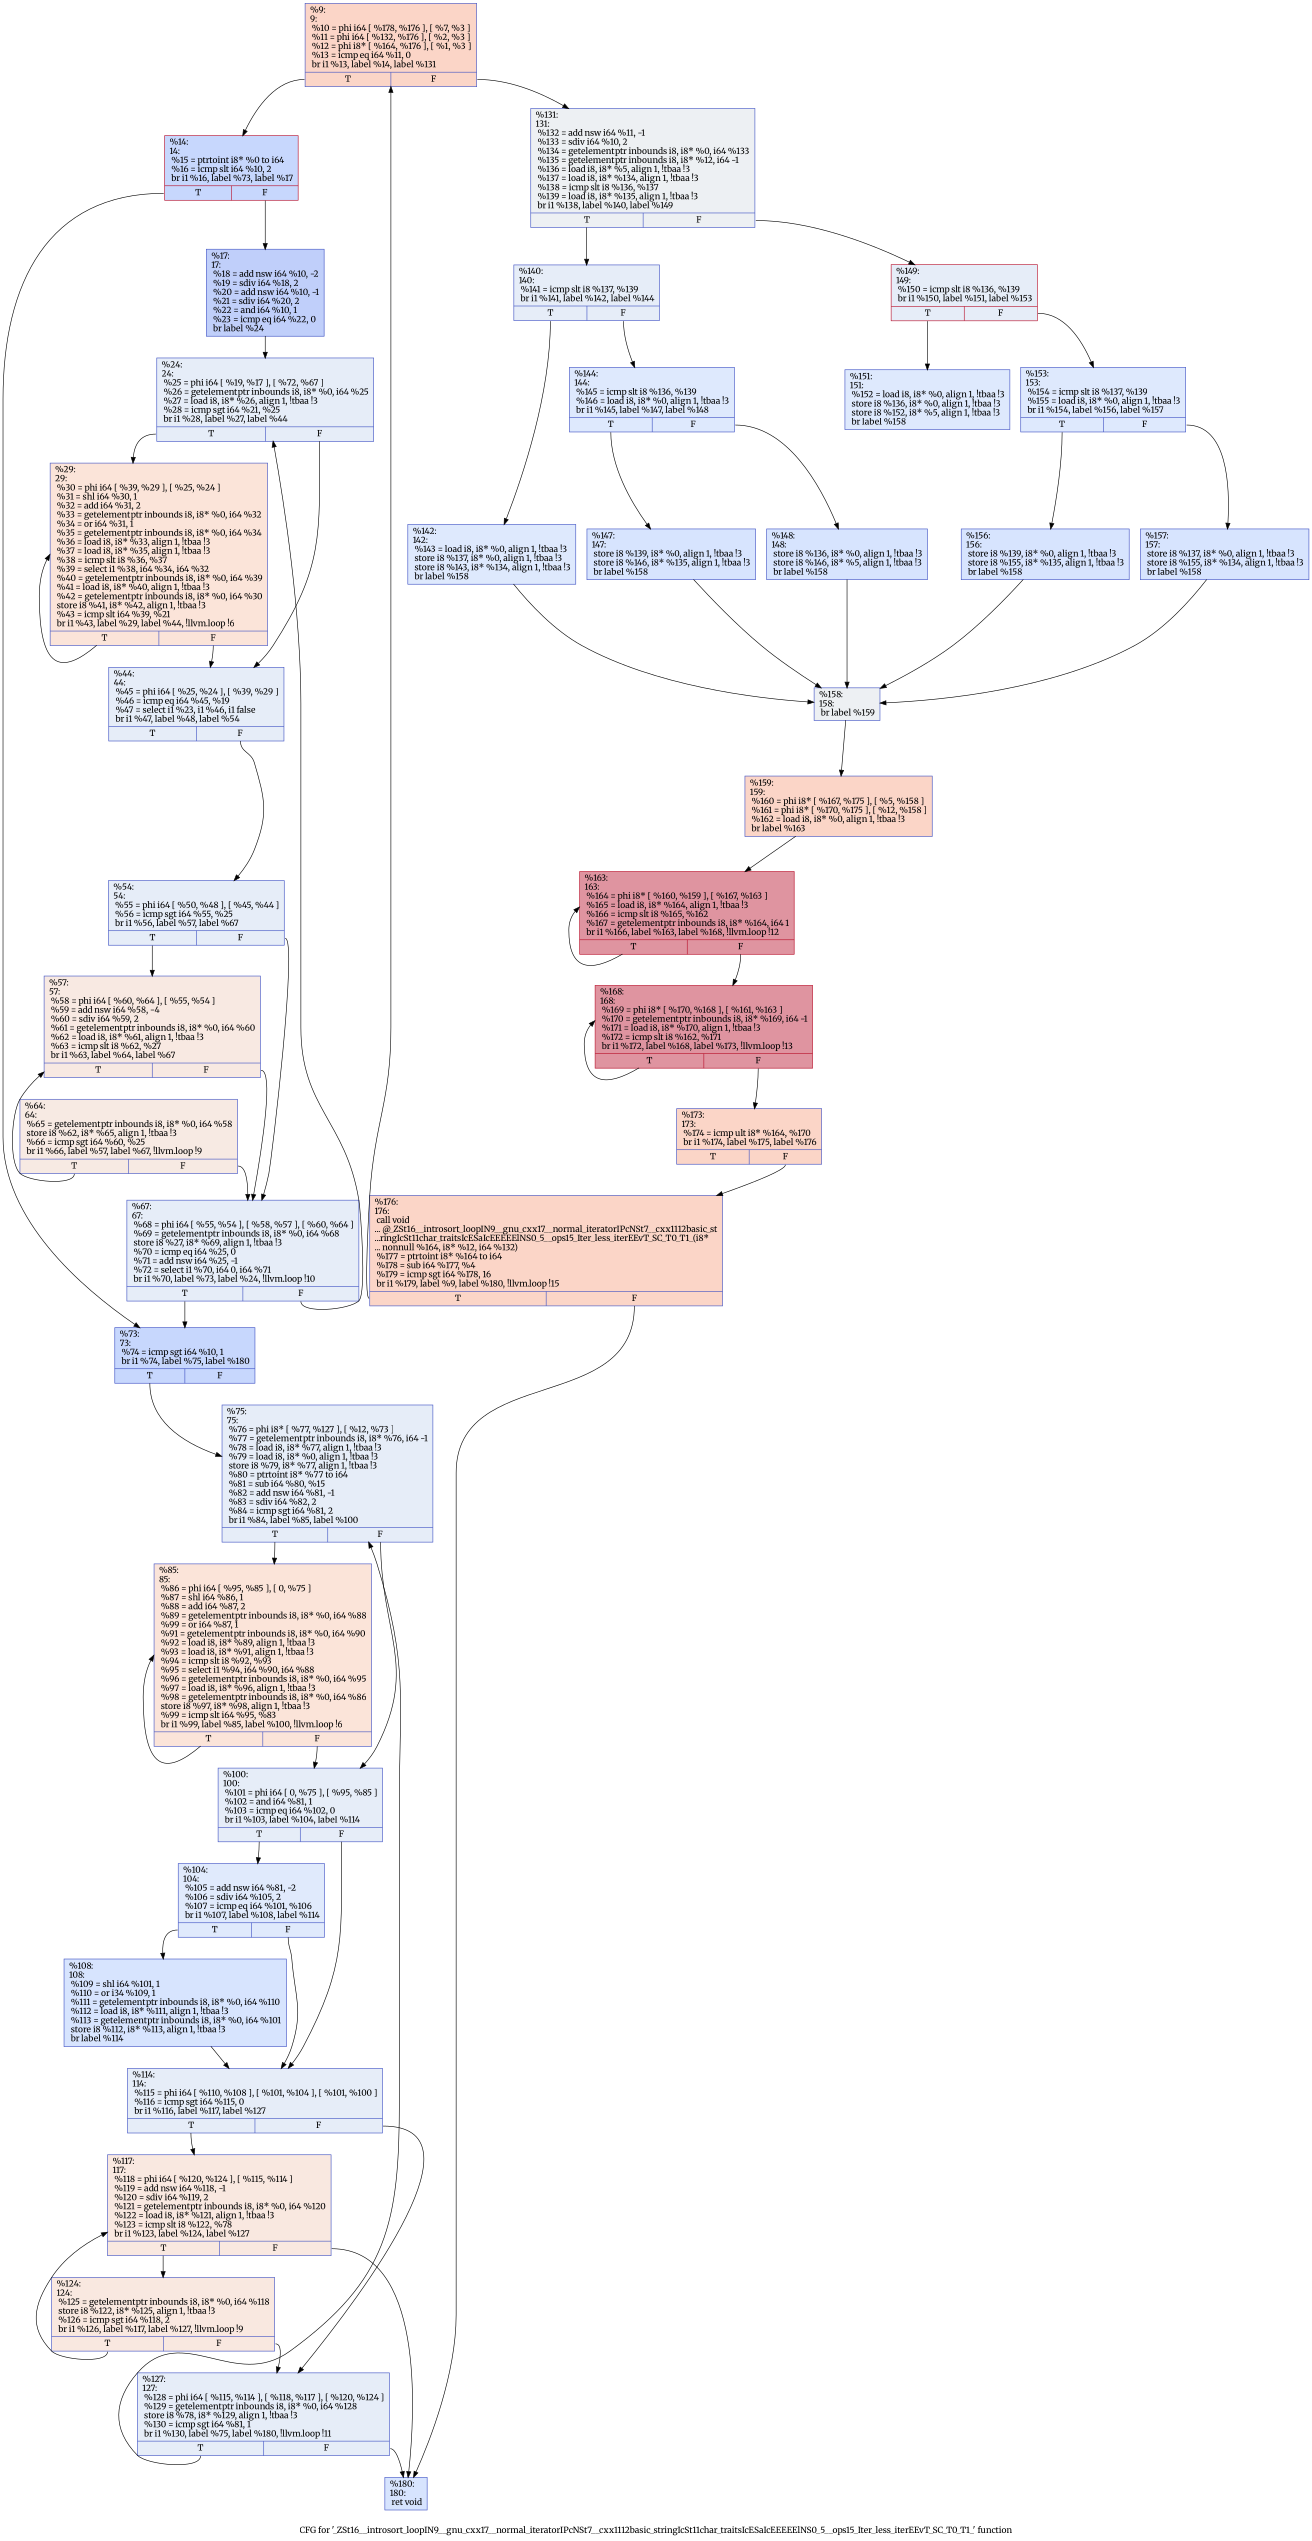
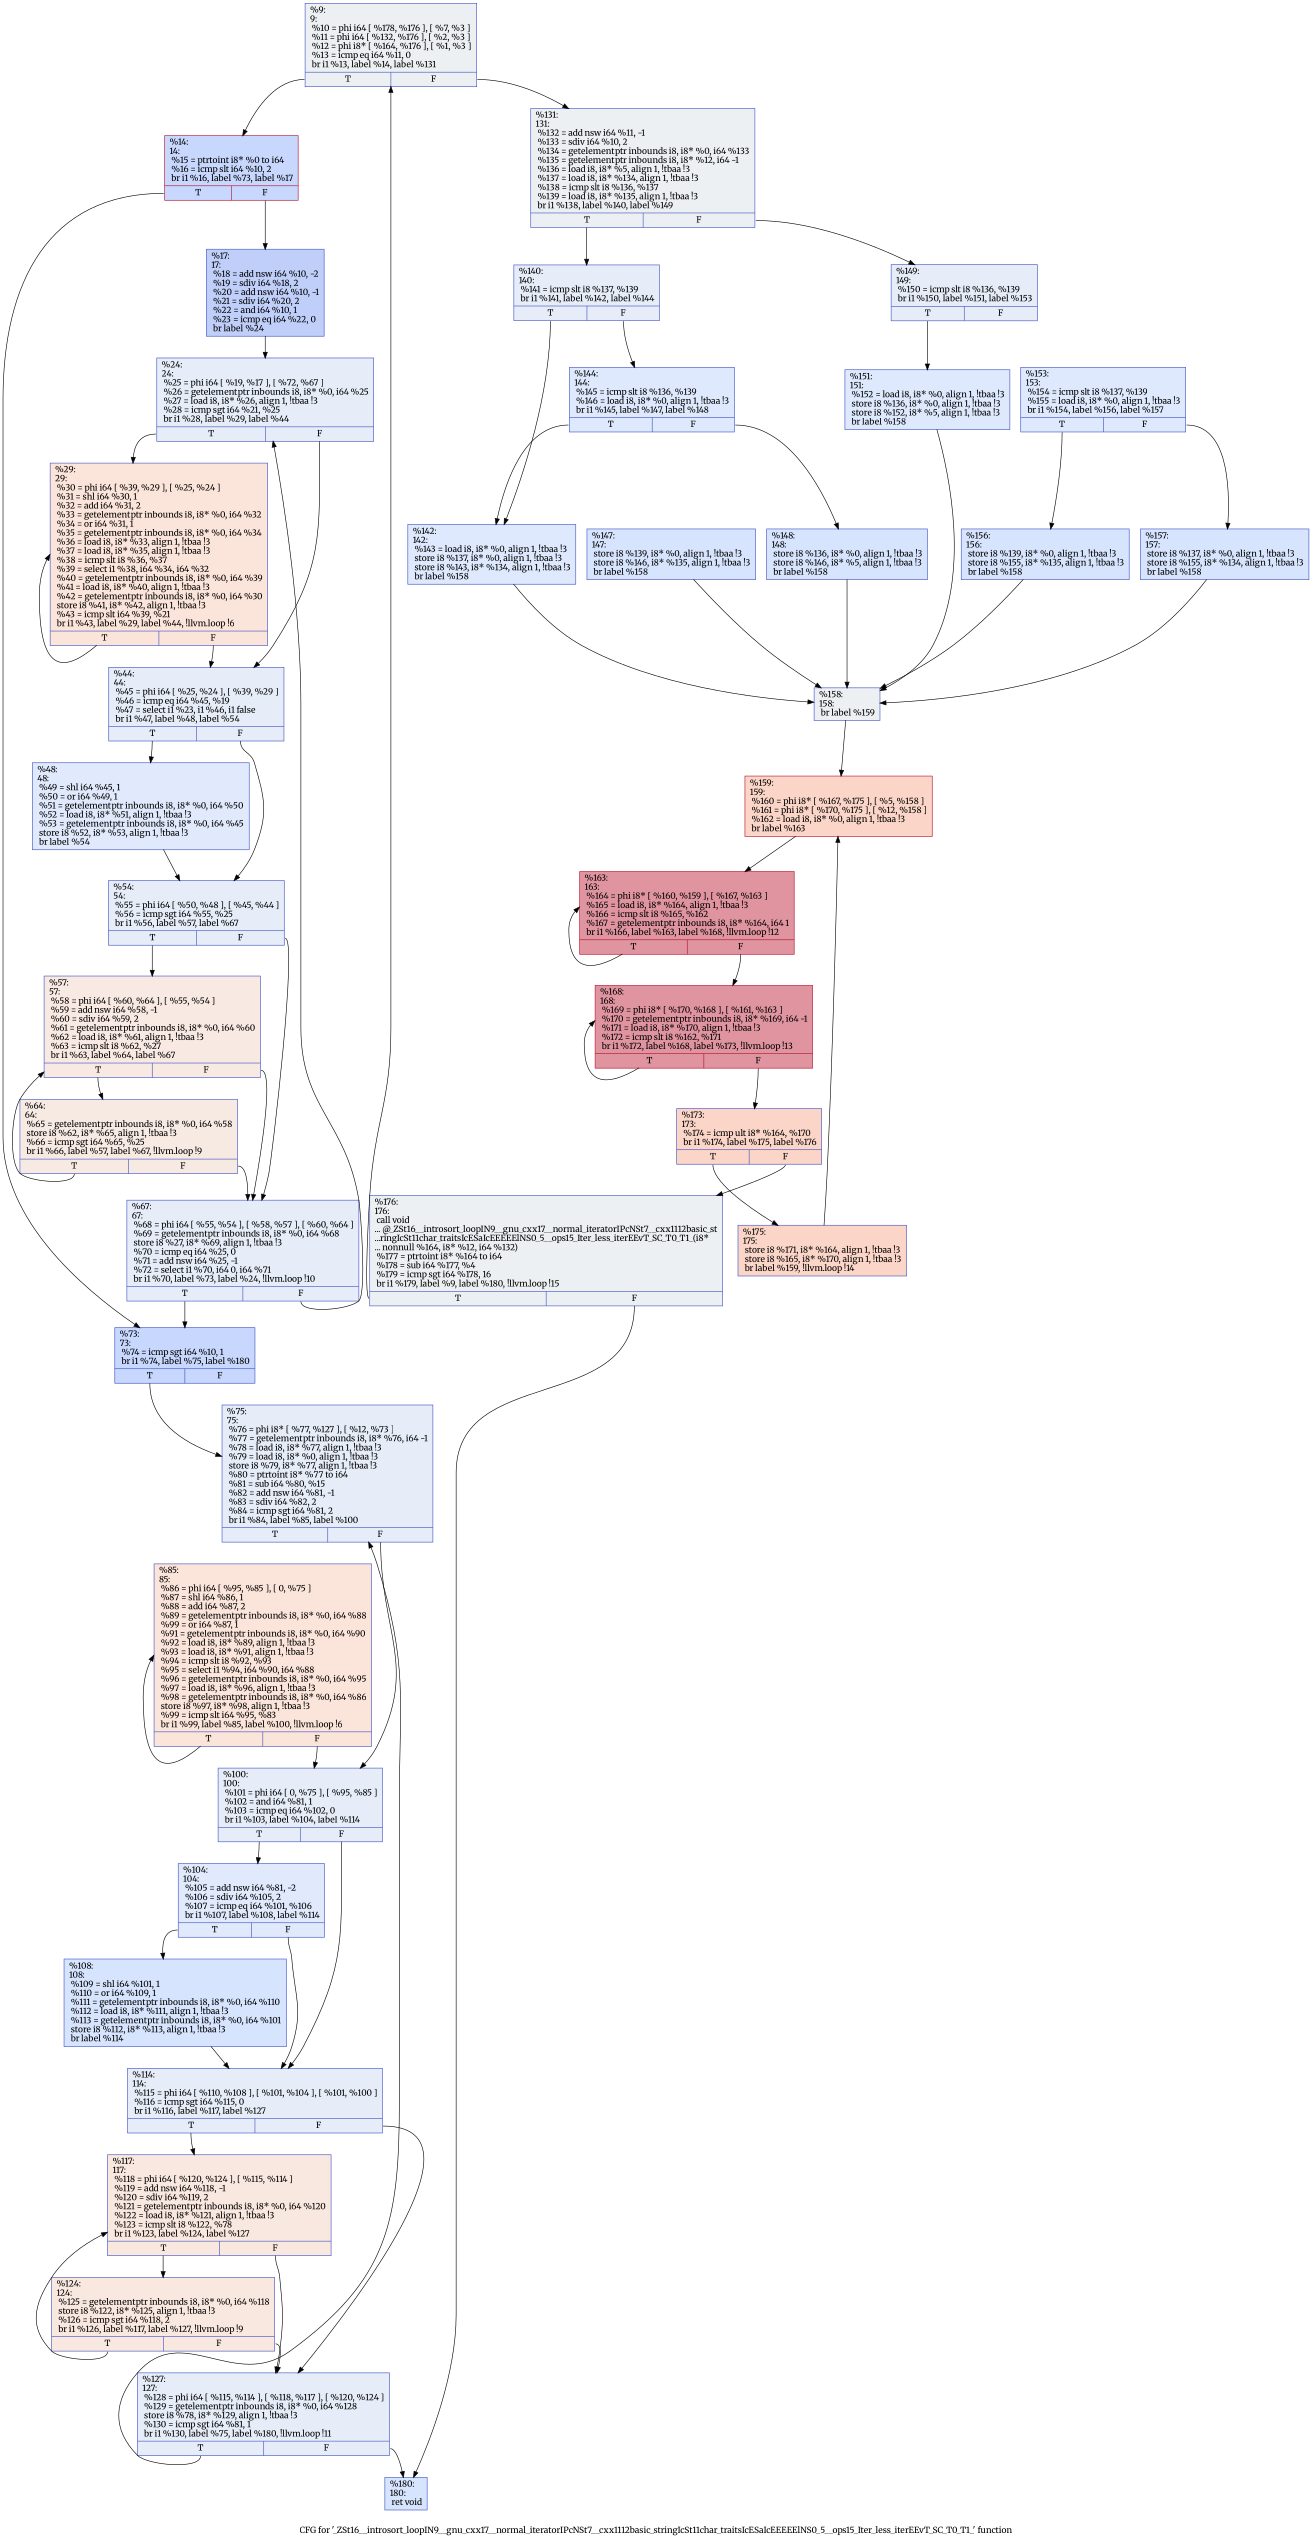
(391, 45) -> (391, 45)
(964, 293) -> (964, 293)
(1071, 330) -> none
(225, 419) -> (225, 419)
(622, 481) -> (519, 459)
none -> (953, 570)
none -> (141, 806)
(839, 806) -> (839, 806)
(105, 1010) -> (103, 1010)
none -> (99, 1086)
(85, 1142) -> (85, 1142)
(546, 1251) -> (546, 1251)
none -> (822, 1251)
(275, 1550) -> none
(112, 1993) -> (113, 1993)
(408, 2341) -> (282, 2311)
